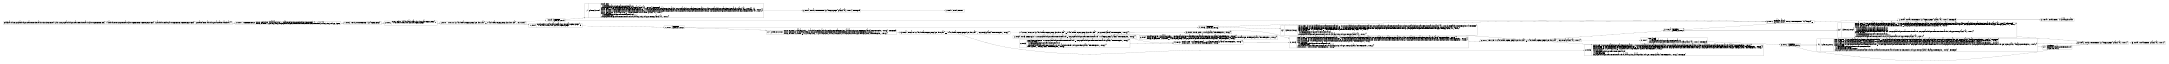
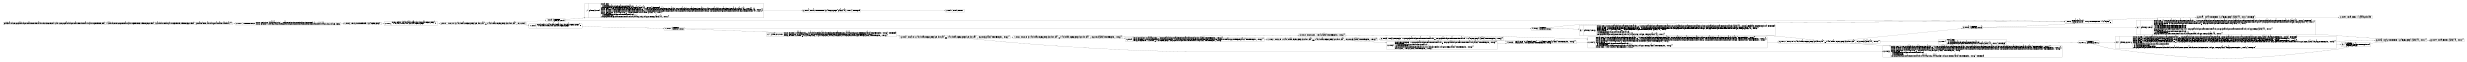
none -> (1322, 39)
